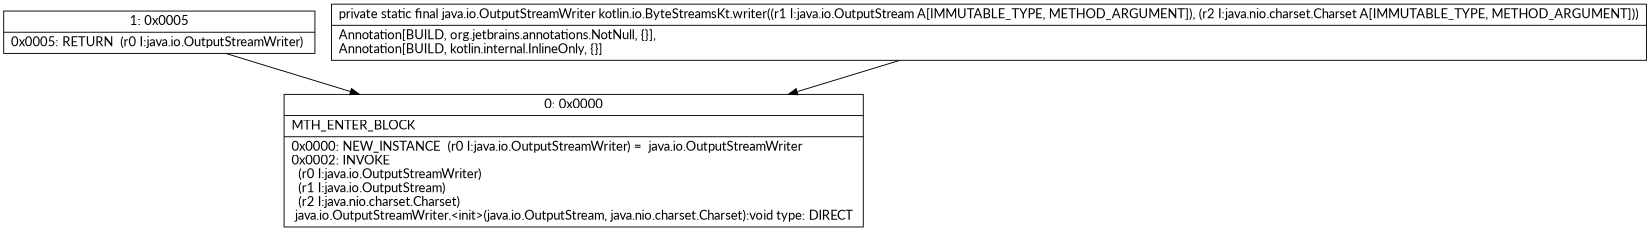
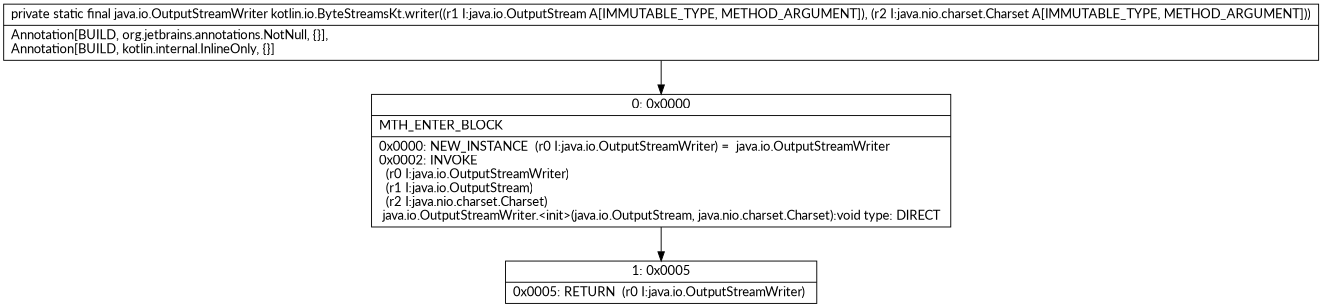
(288, 73) -> (661, 239)
